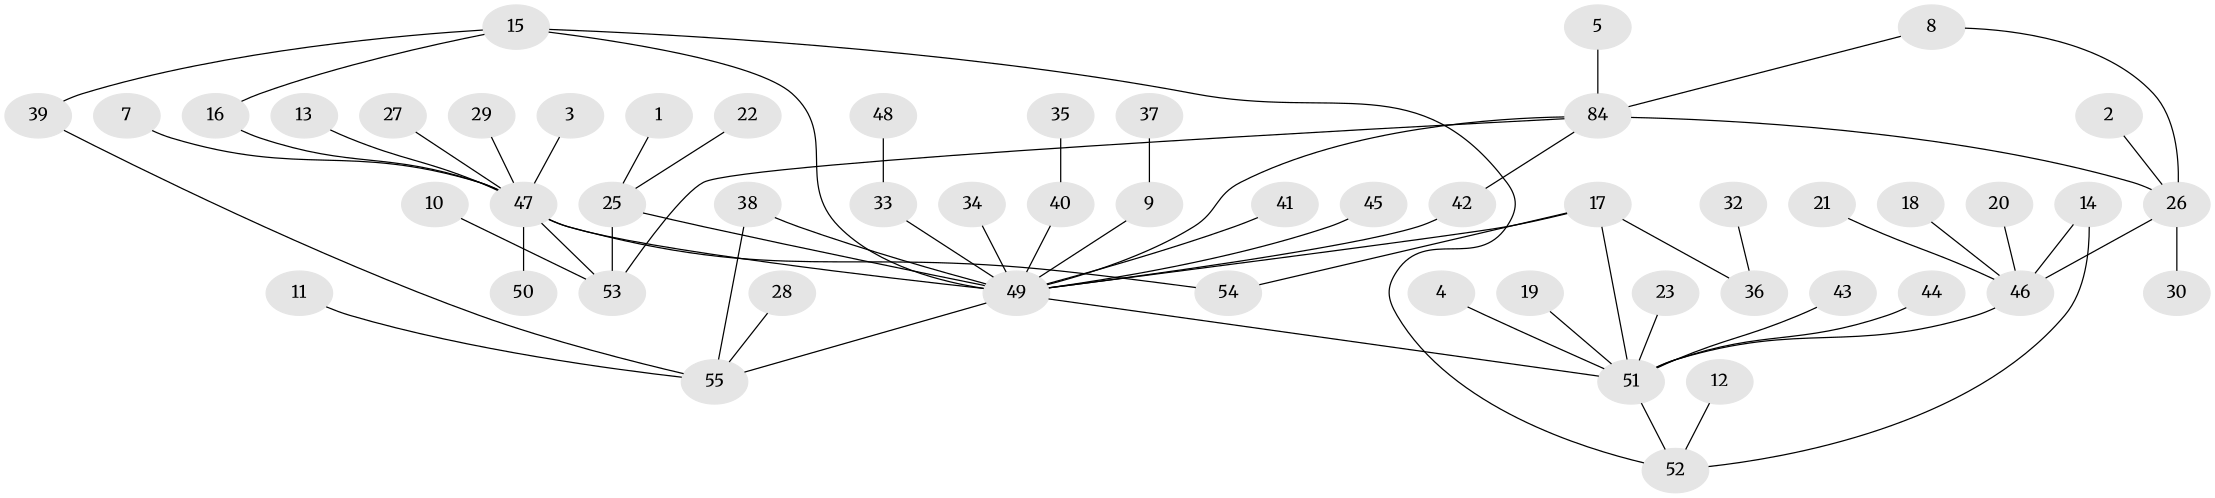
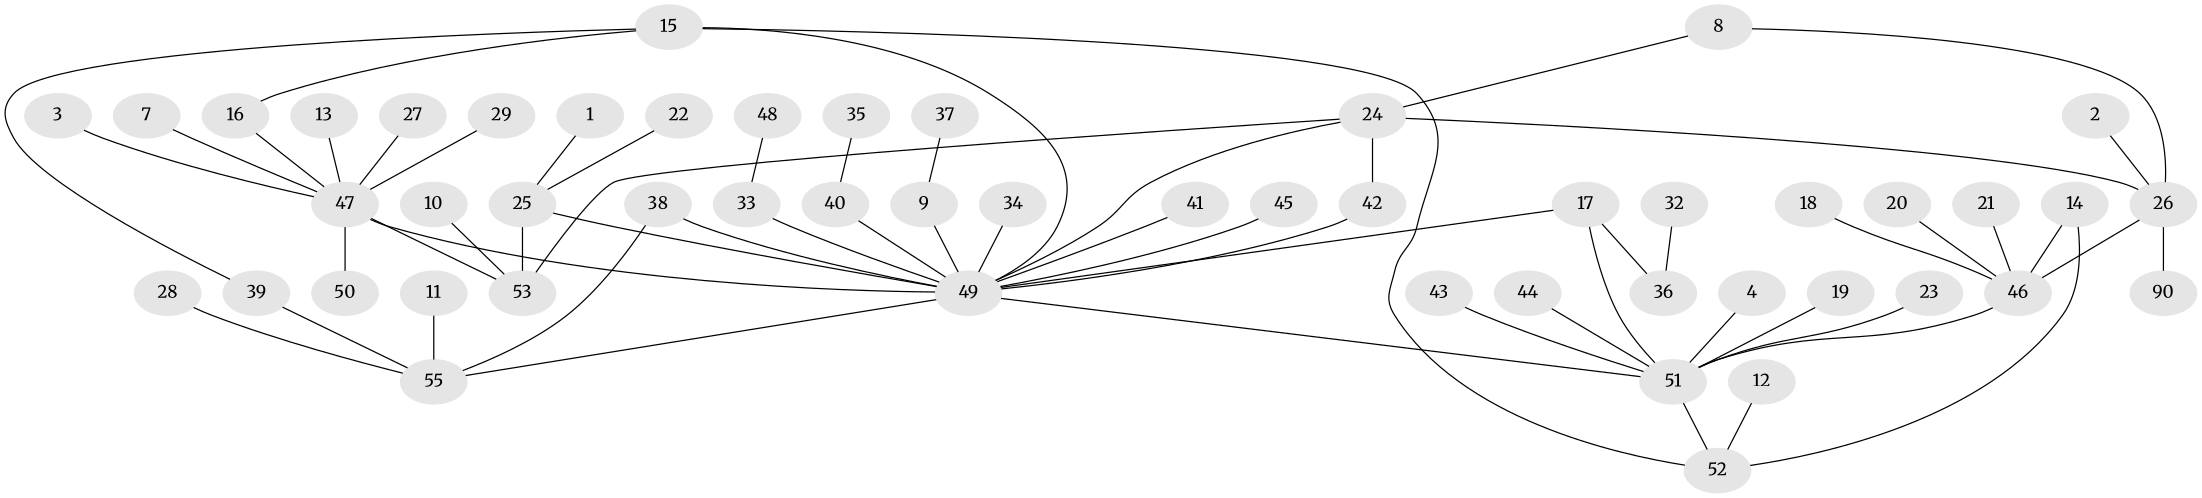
(1598, 27) -> none
(1598, 116) -> (1373, 116)
(1228, 293) -> none
(2177, 293) -> (2163, 293)
